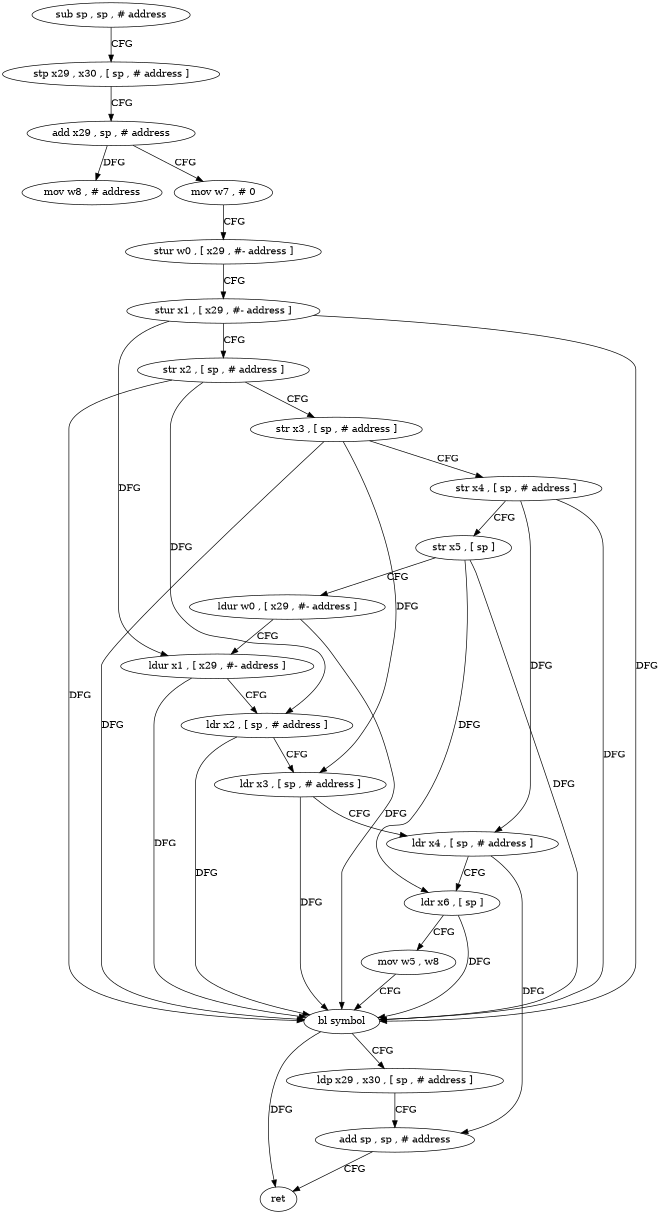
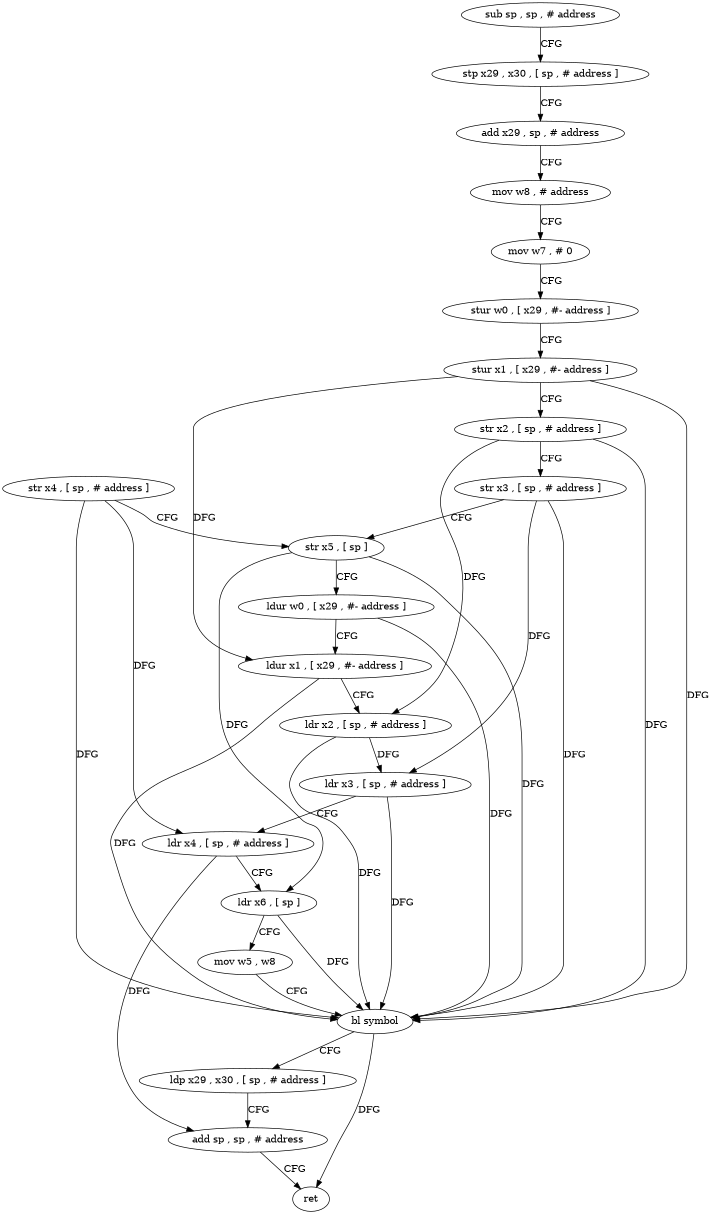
(165, 162) -> (540, 219)
(114, 163) -> (551, 163)
(423, 458) -> (439, 518)
(297, 755) -> (388, 755)
